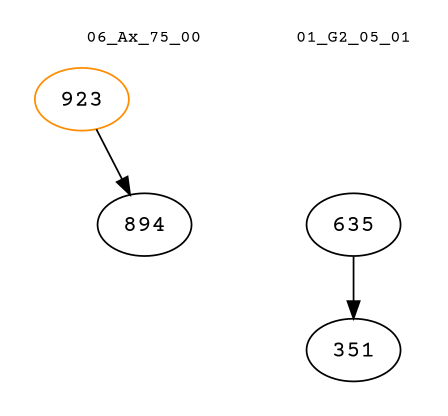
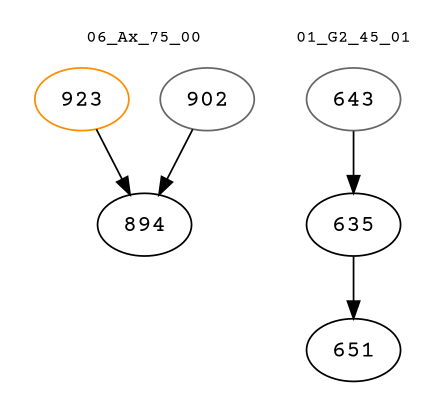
(354, 37) -> (354, 37)
none -> (207, 99)
none -> (354, 99)
(354, 350) -> (354, 350)
